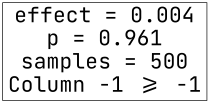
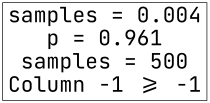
(105, 52) -> (105, 52)
